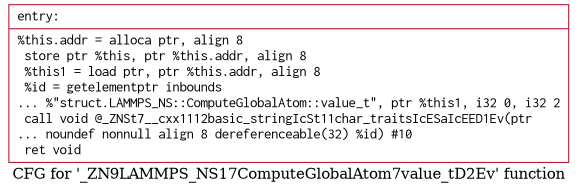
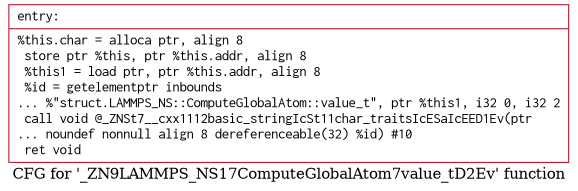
(131, 40) -> (131, 40)
